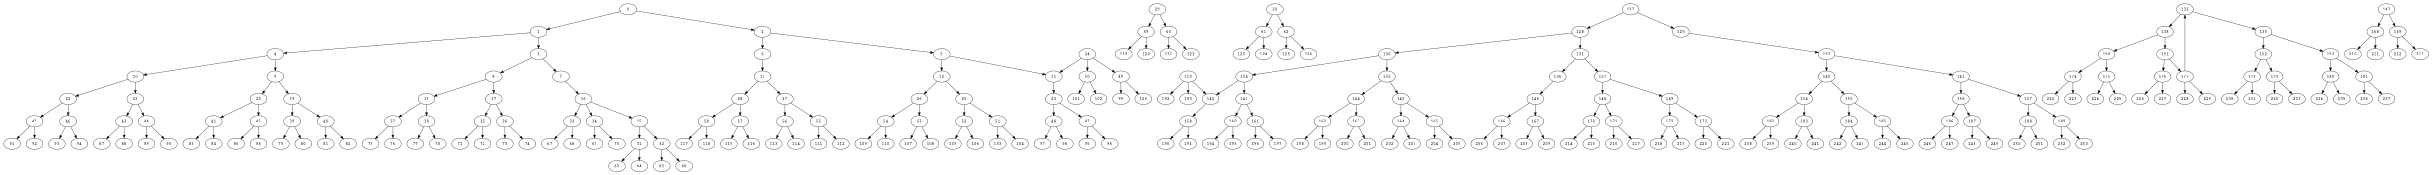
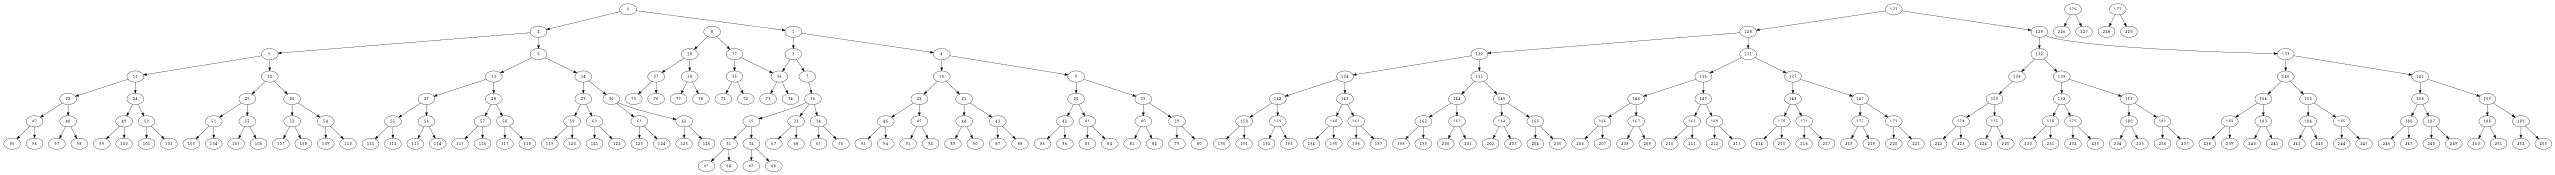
(2185, 44) -> (2039, 41)
(2165, 54) -> none
(518, 65) -> (787, 64)
(1072, 65) -> (135, 86)
none -> (583, 77)
none -> (1703, 86)
(1198, 87) -> (1278, 109)
